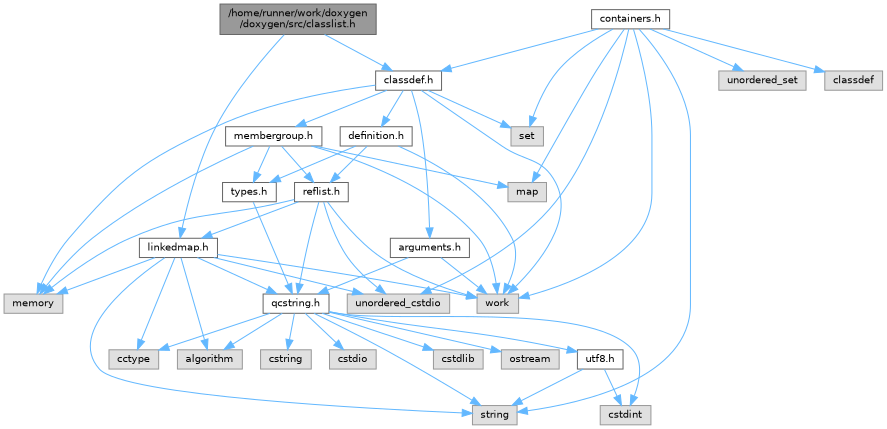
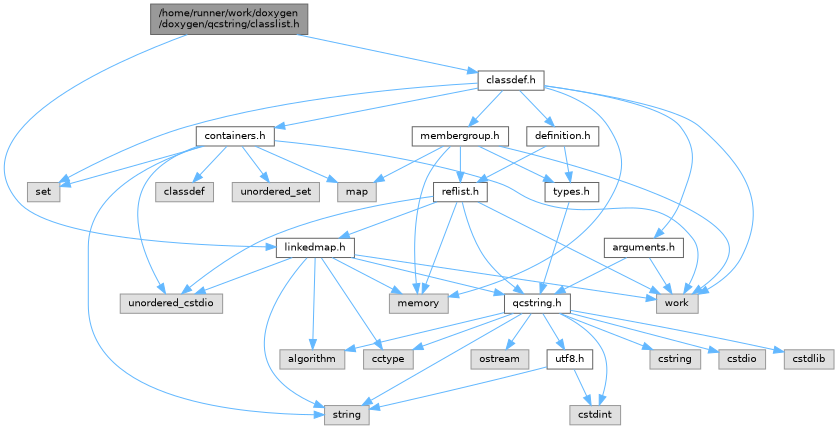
(298, 19) -> (229, 19)
(525, 49) -> (381, 107)
(481, 199) -> none
